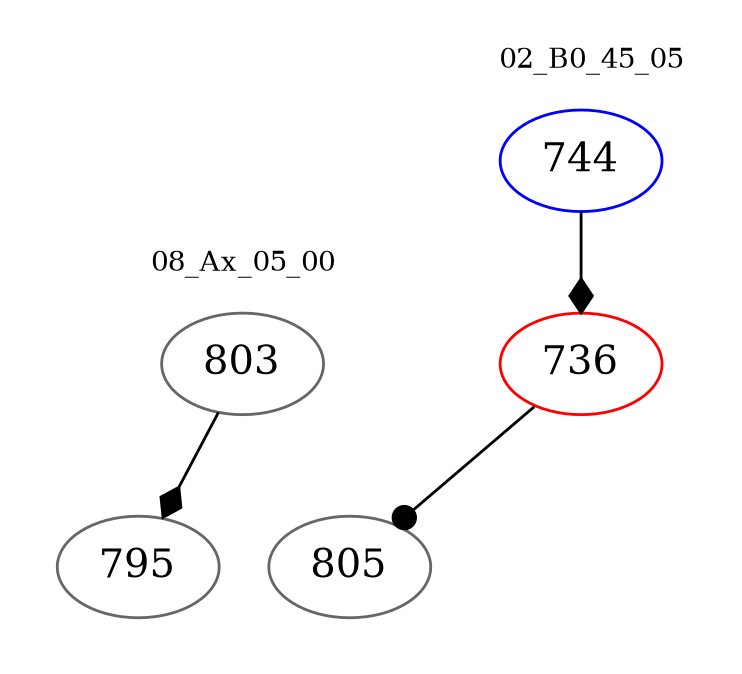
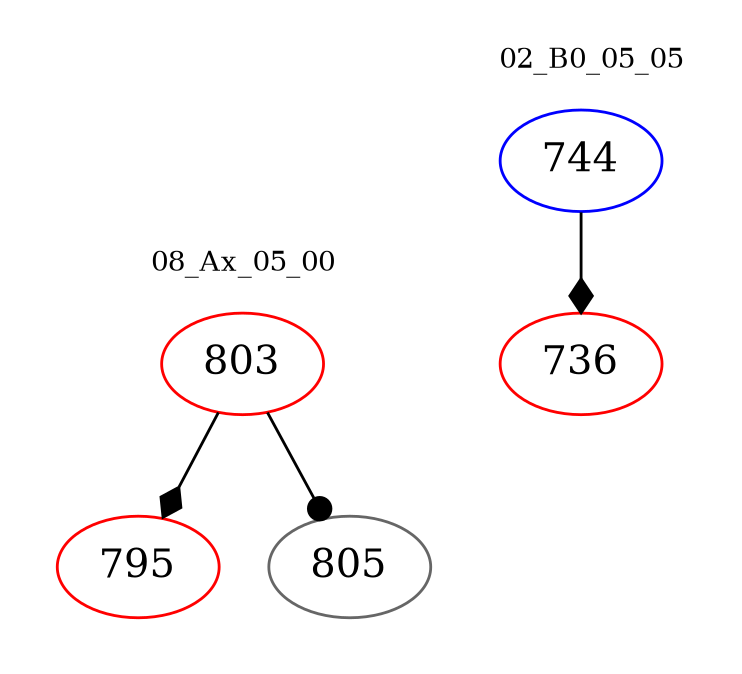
(592, 61) -> (592, 61)
(243, 364) -> (243, 364)
(474, 458) -> (291, 455)
(138, 567) -> (138, 567)
